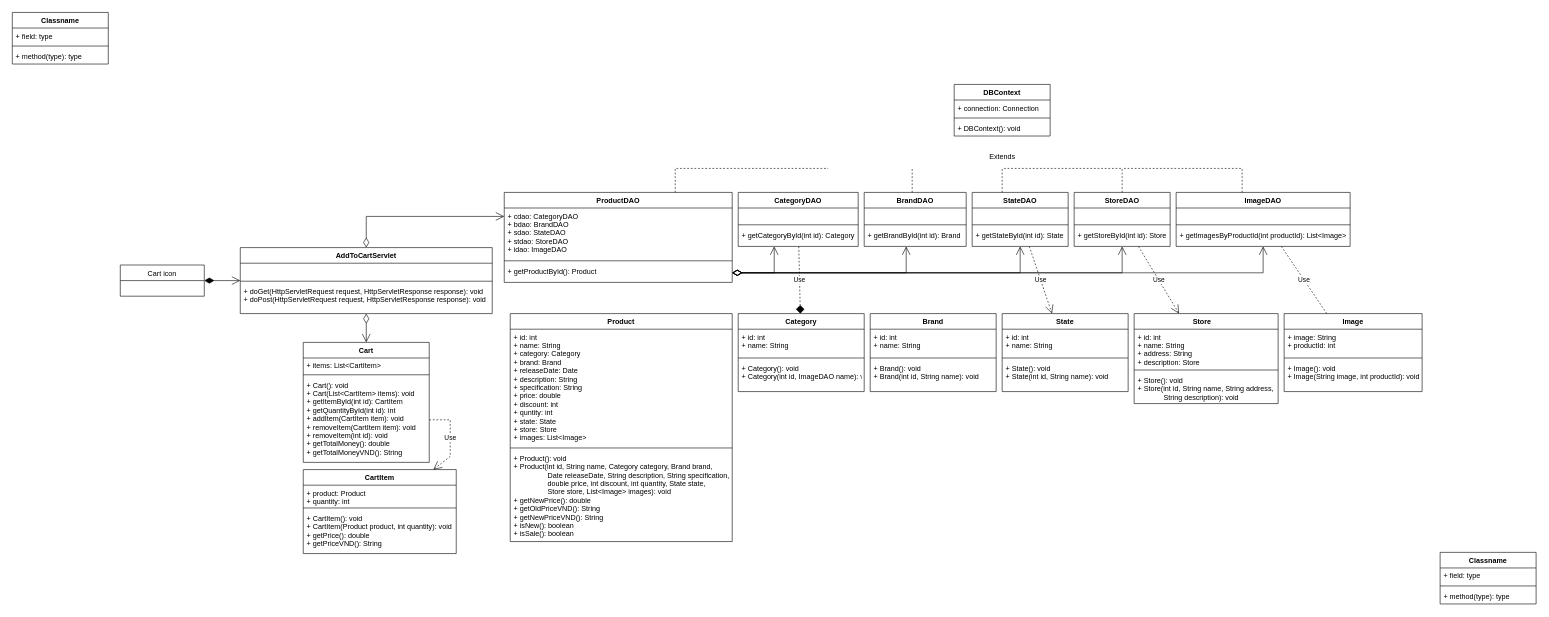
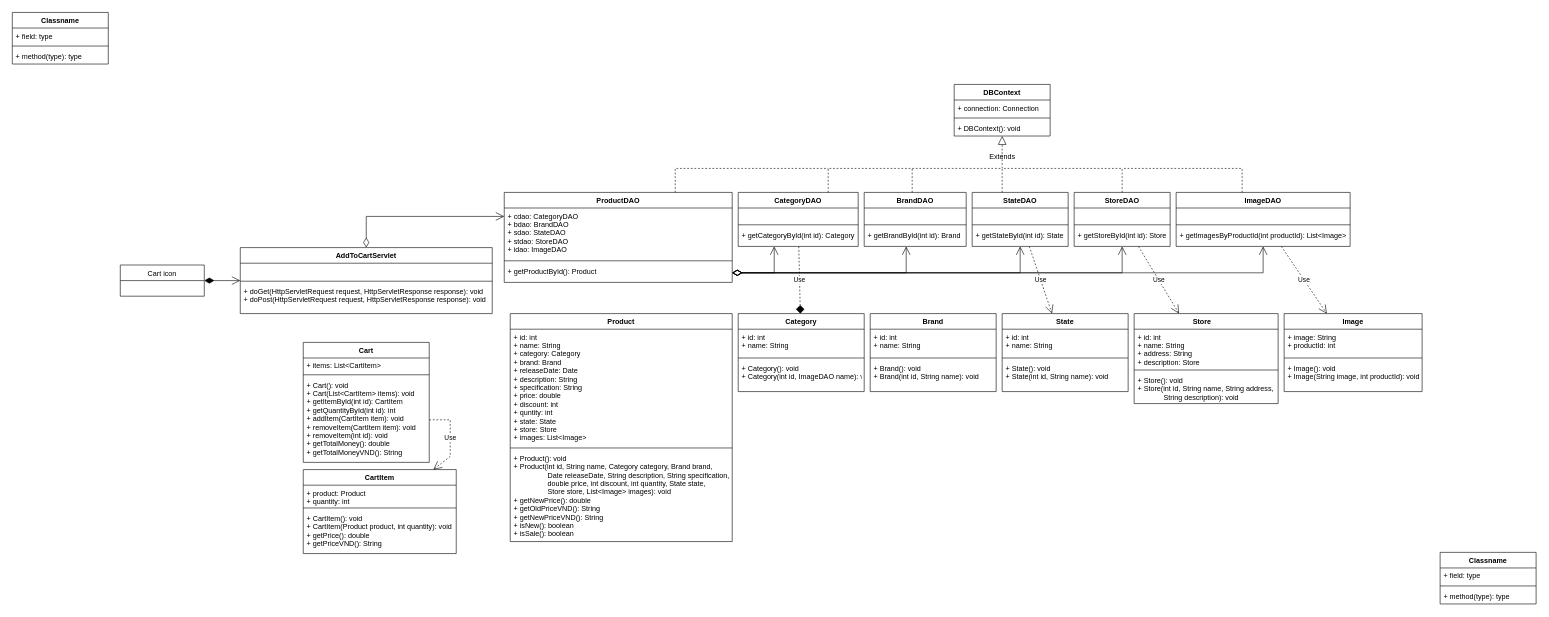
none -> (914, 168)
(1325, 310) -> (1324, 309)
(366, 331) -> none
